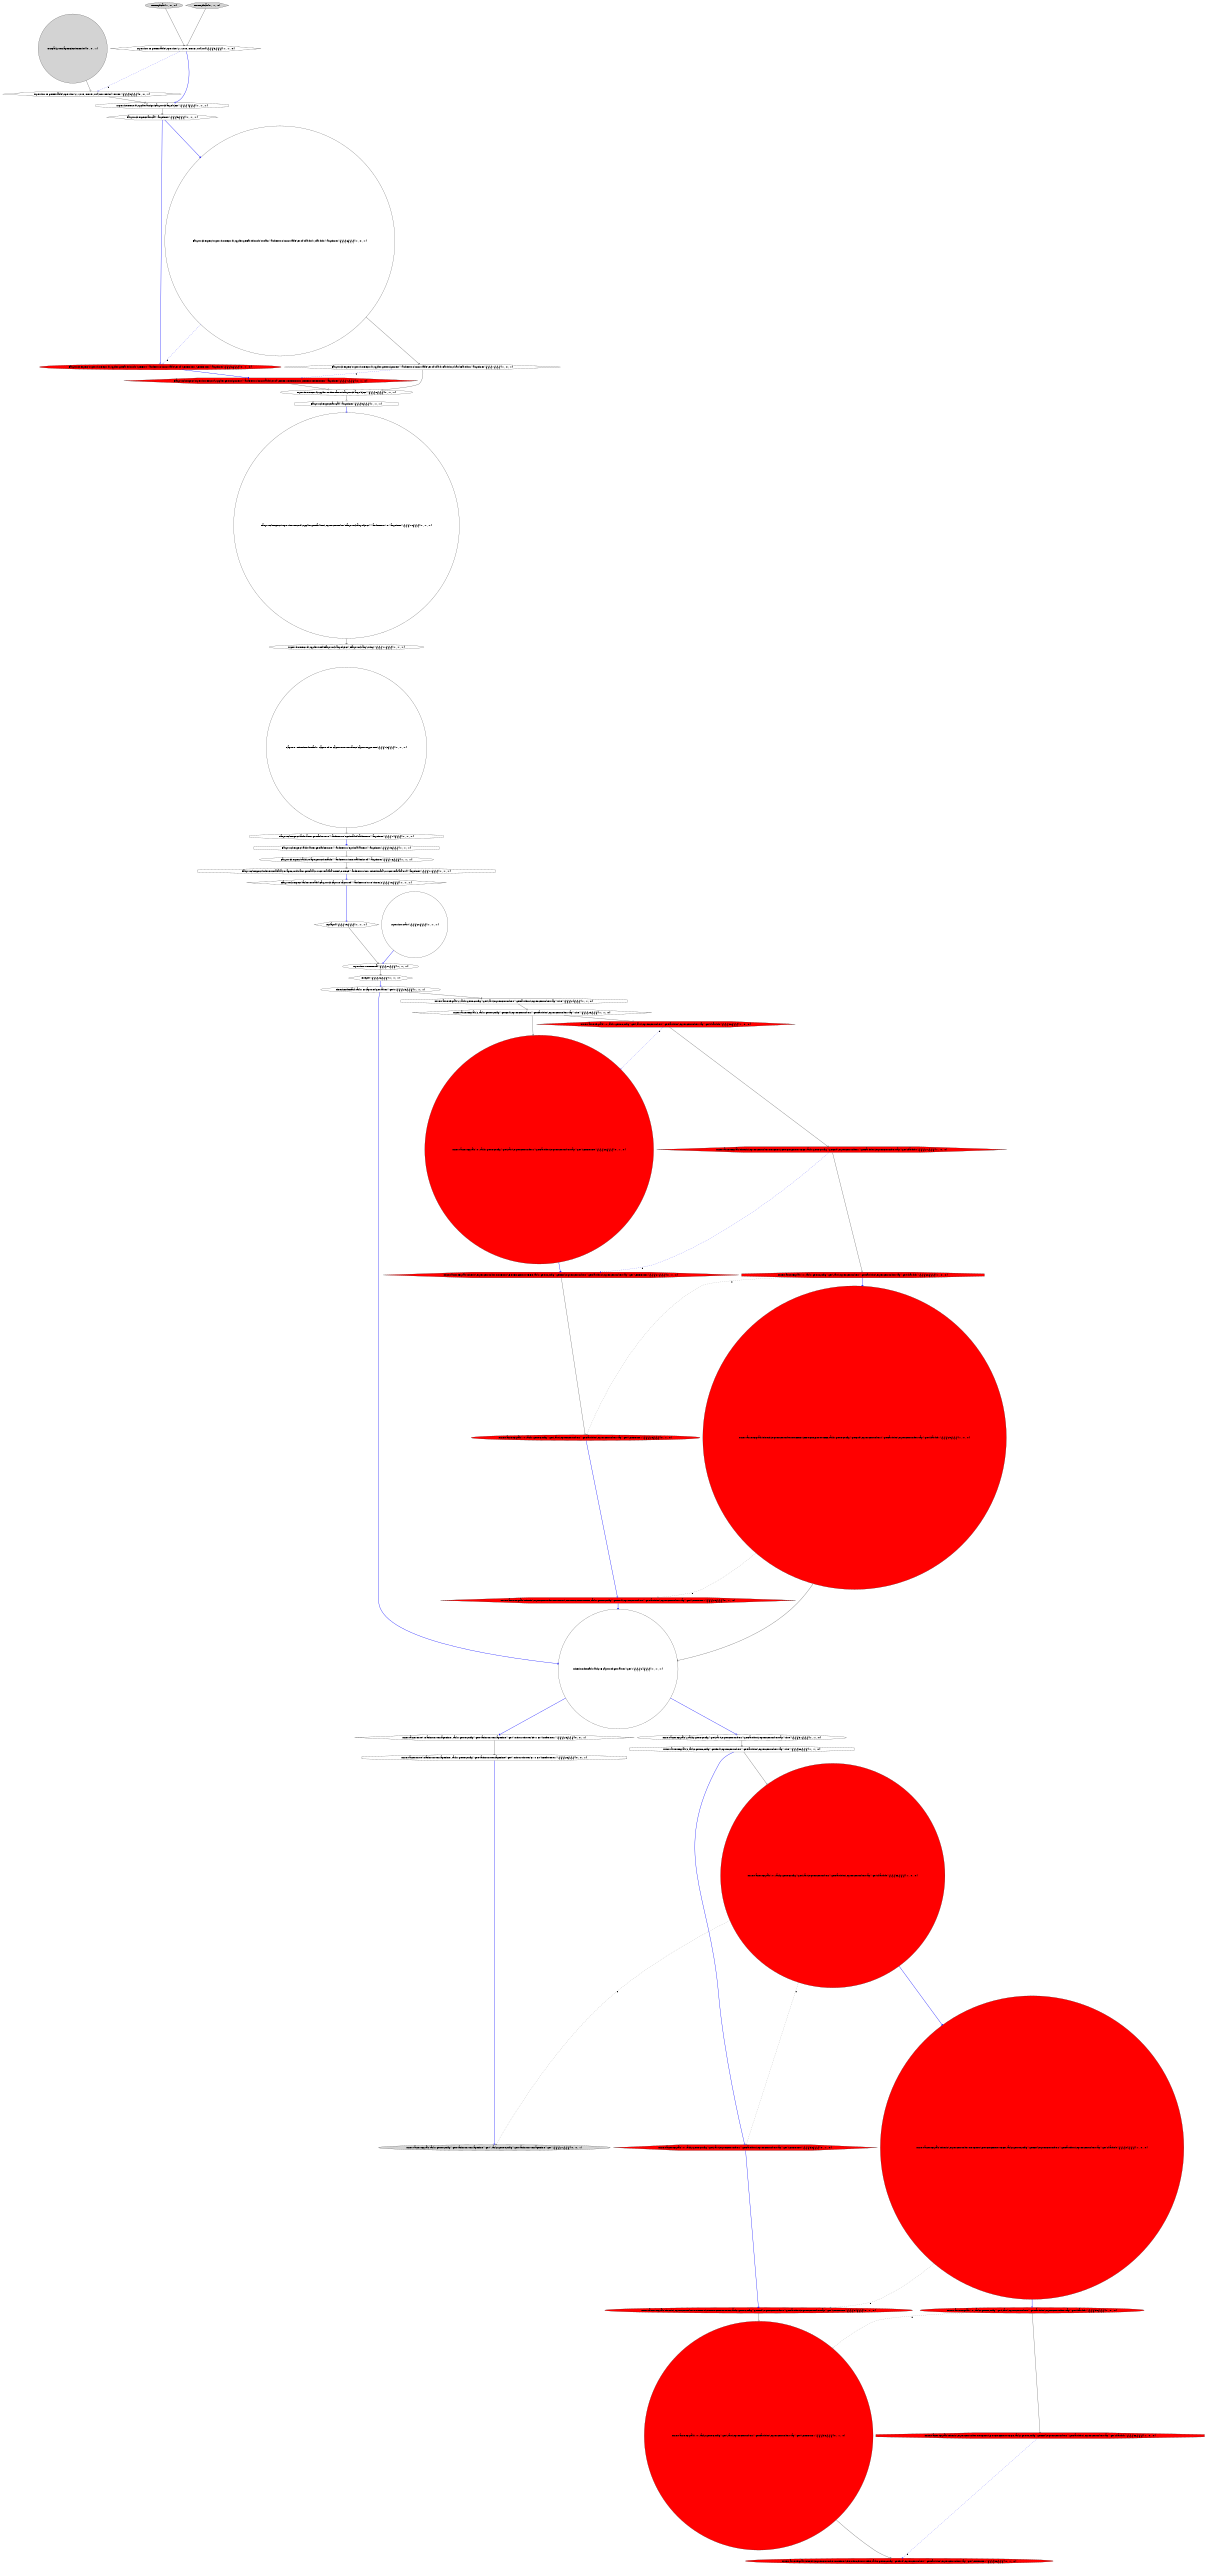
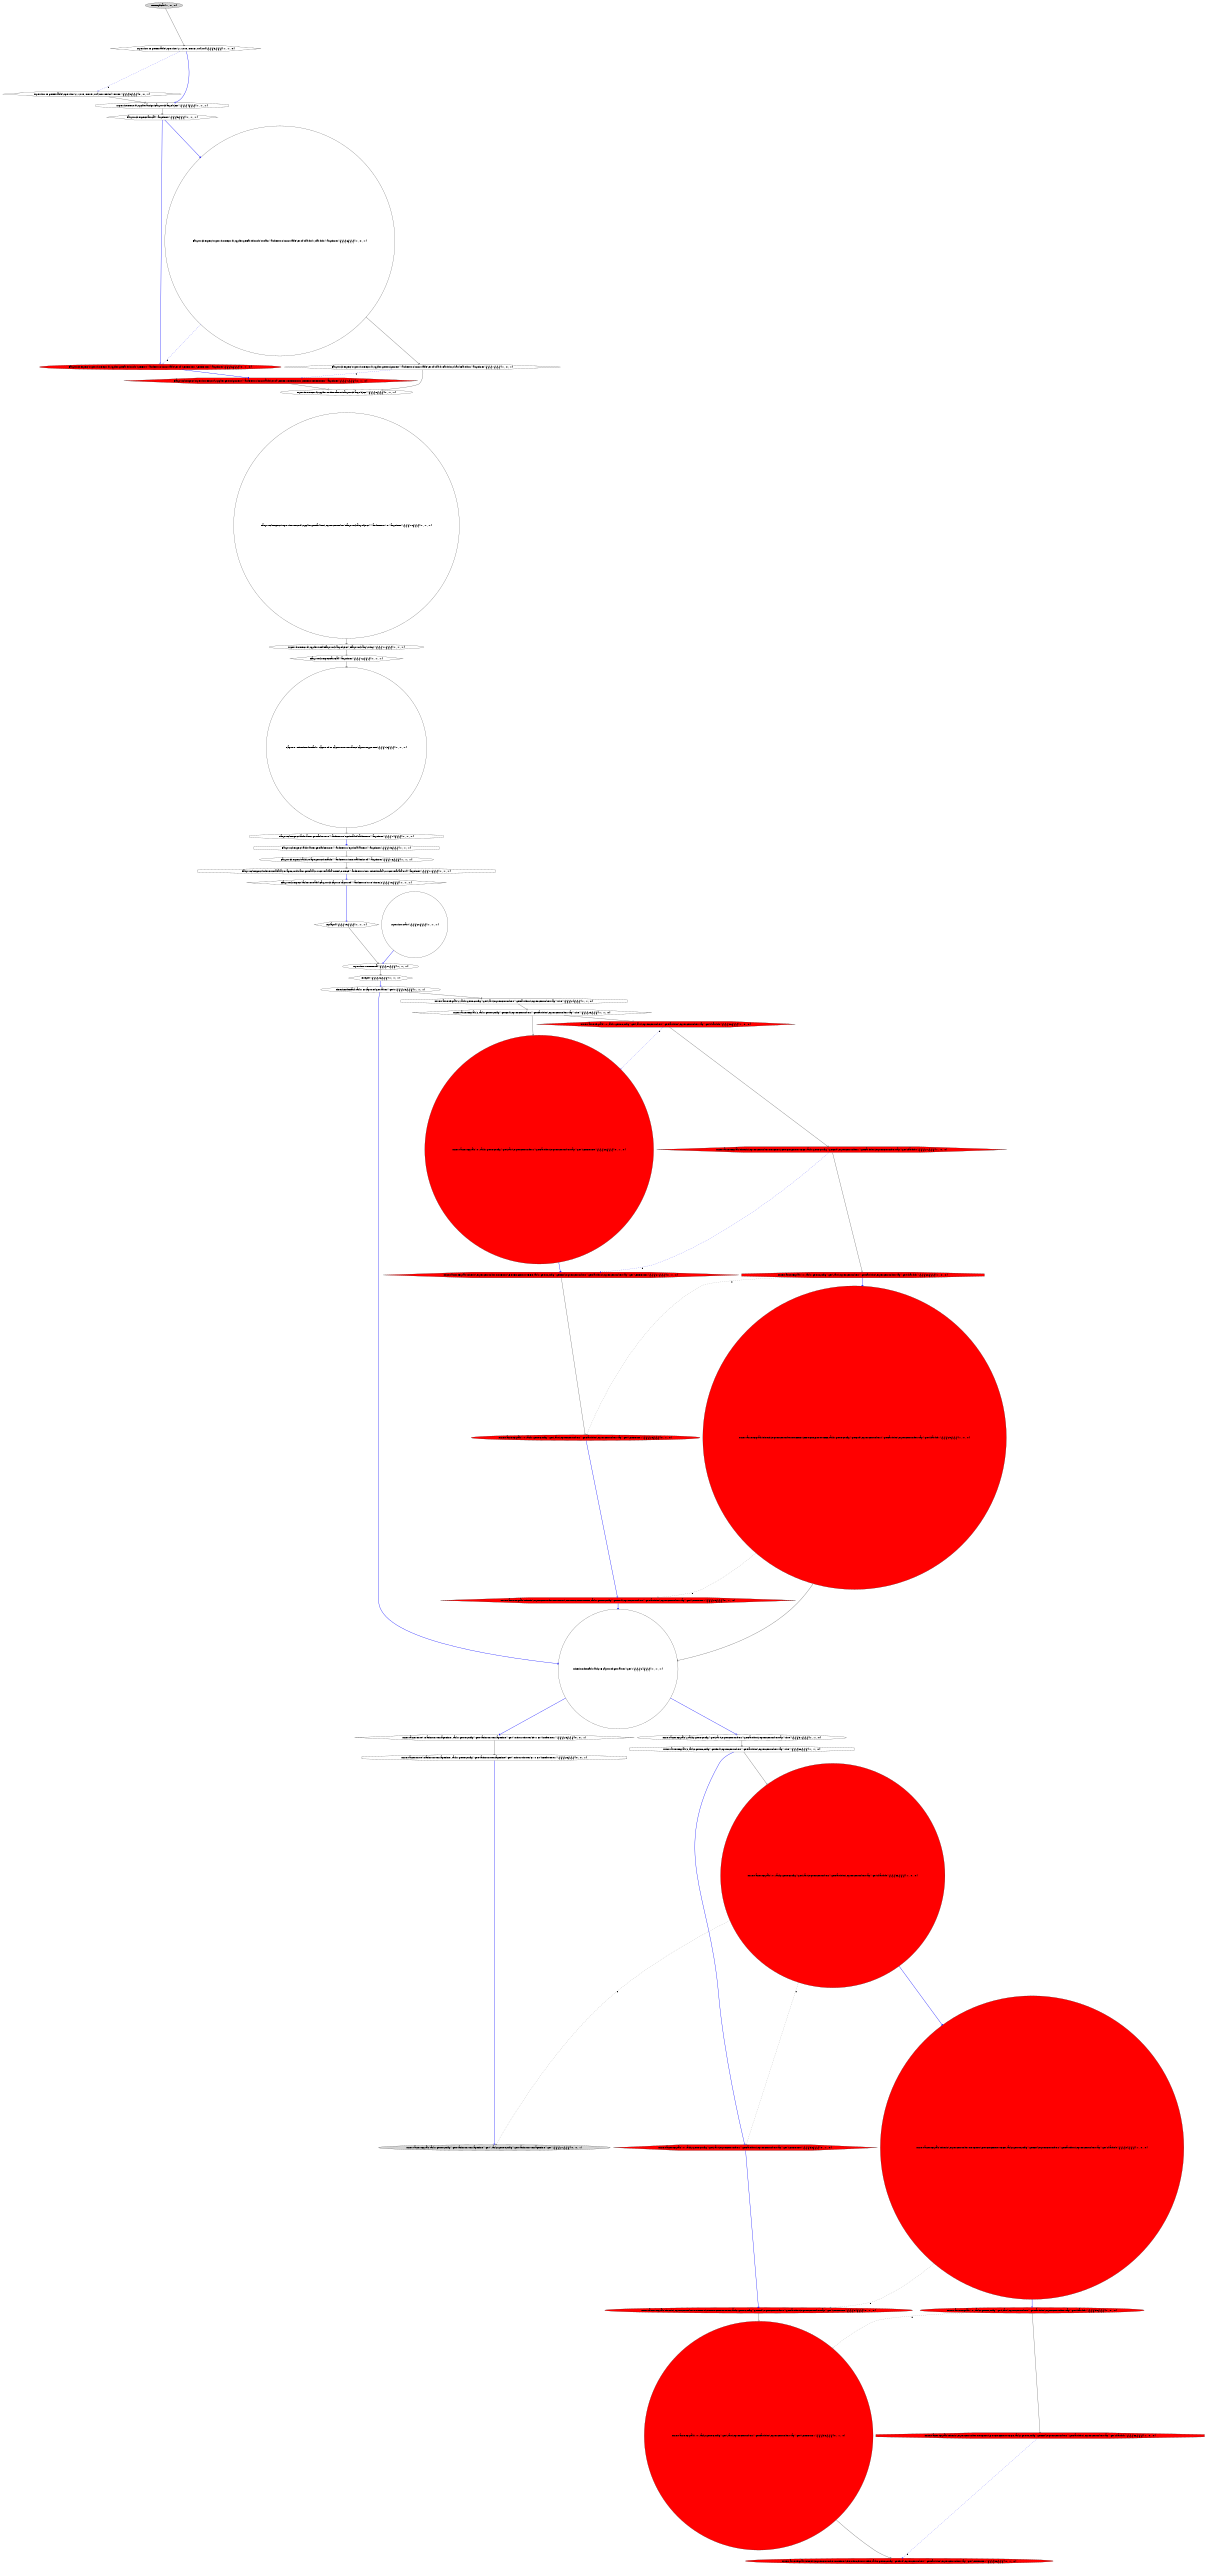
(207, 5) -> none
(73, 49) -> none
(347, 404) -> none
none -> (347, 659)
